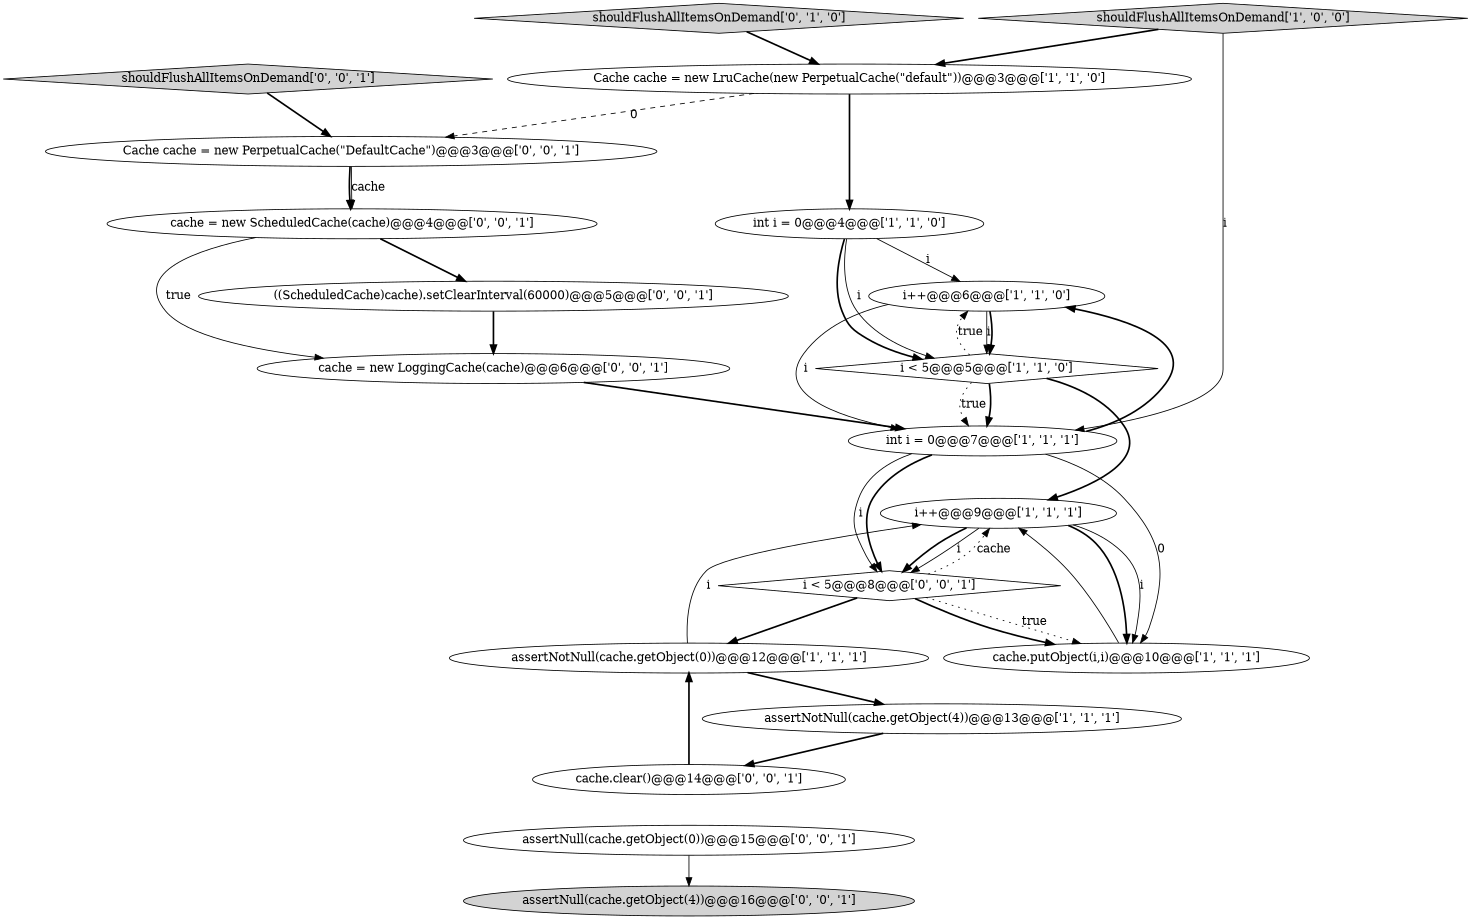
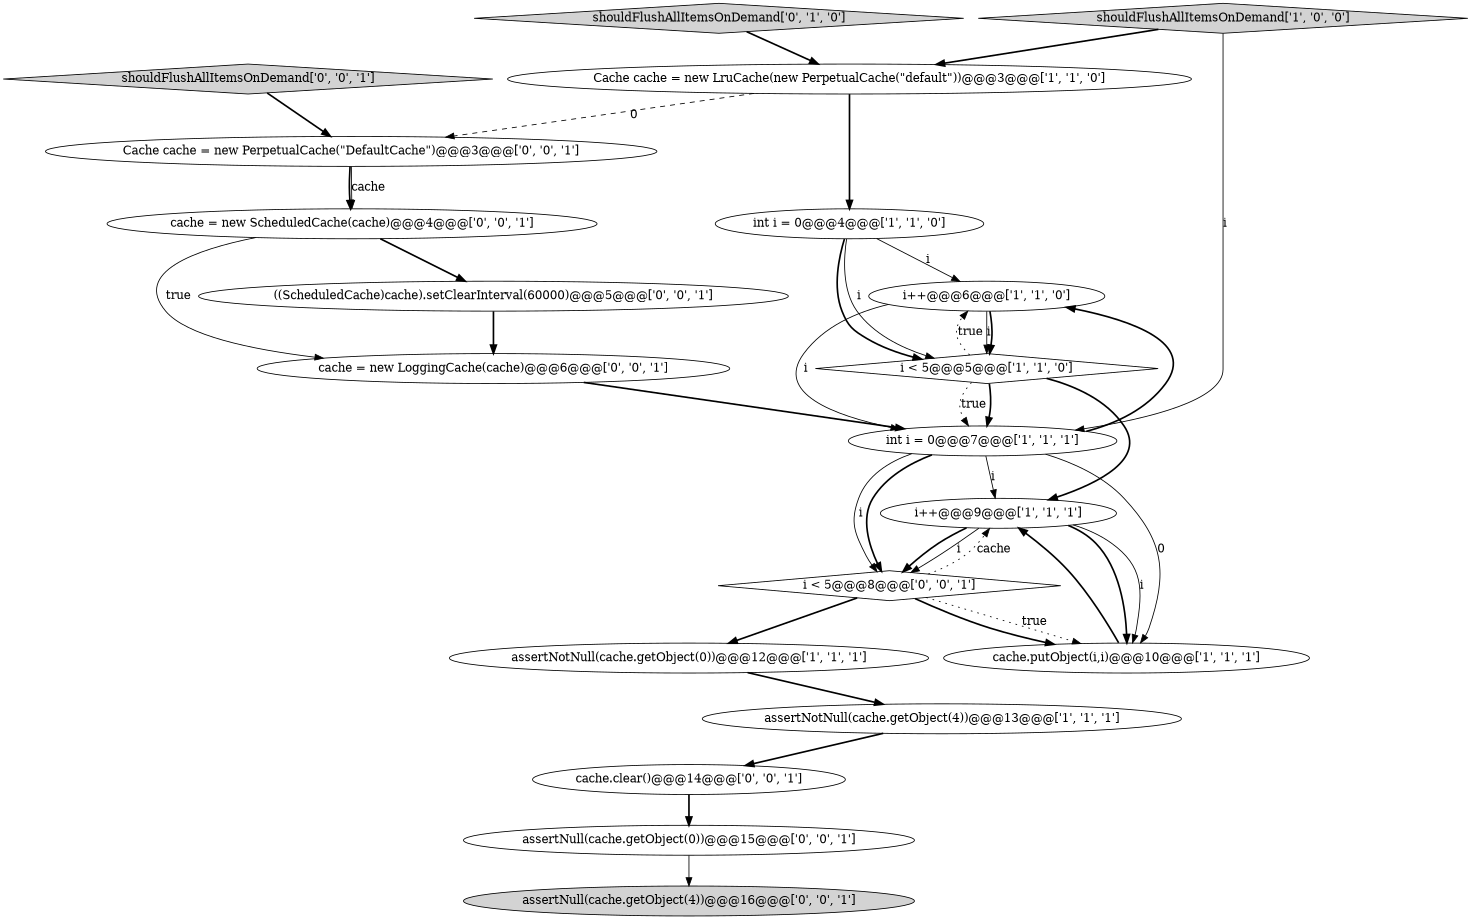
(770, 550) -> (990, 473)
(1078, 583) -> (1078, 583)
(689, 723) -> (689, 806)
